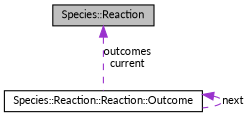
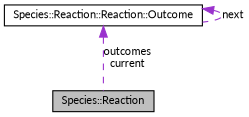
(103, 64) -> (103, 64)
